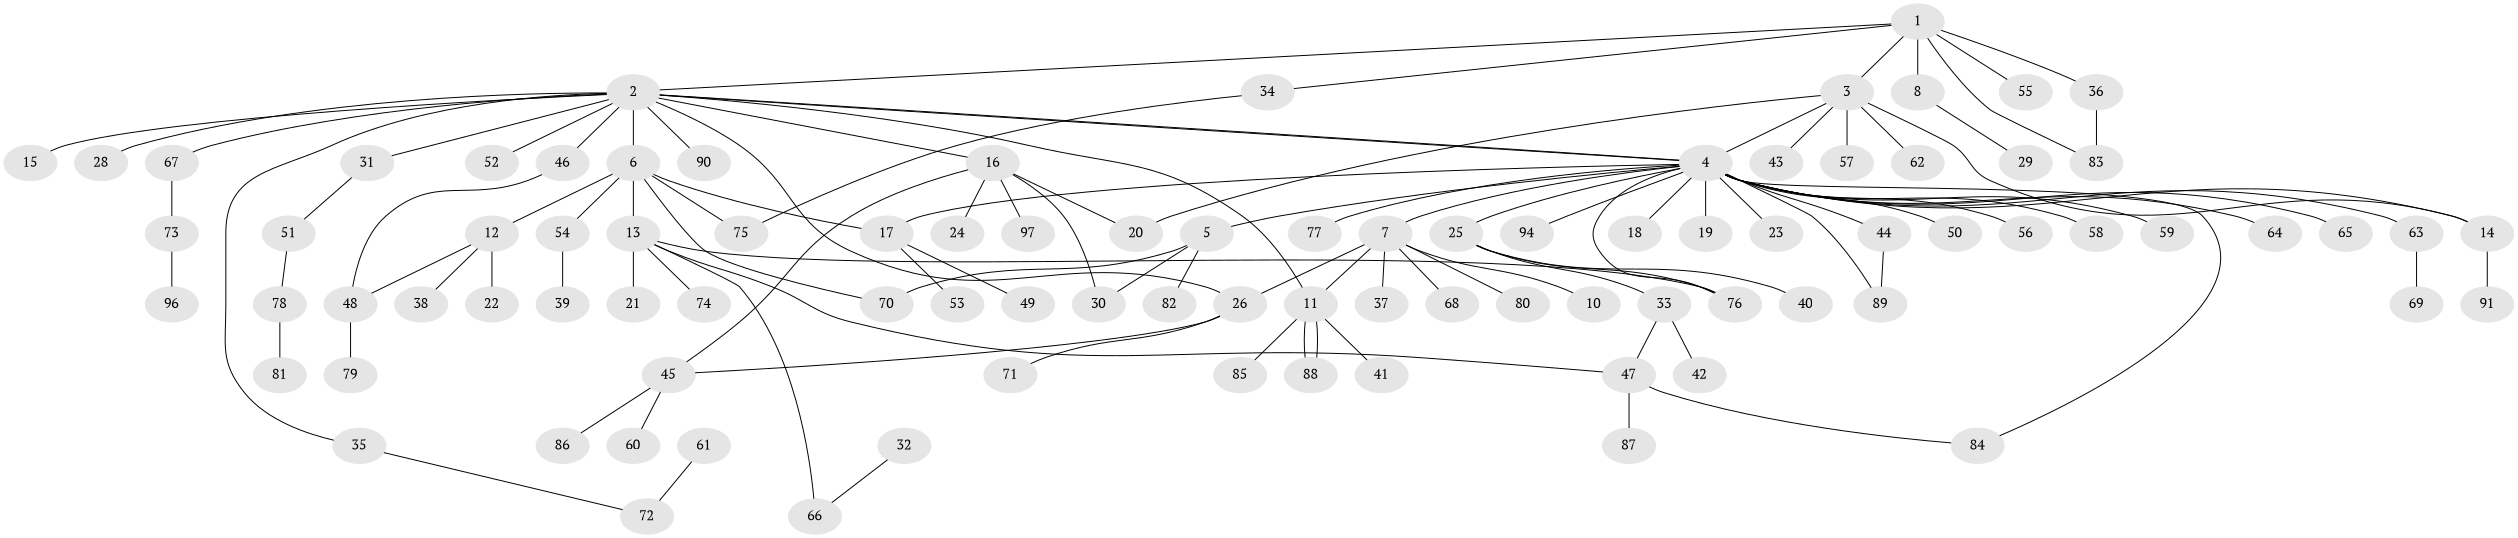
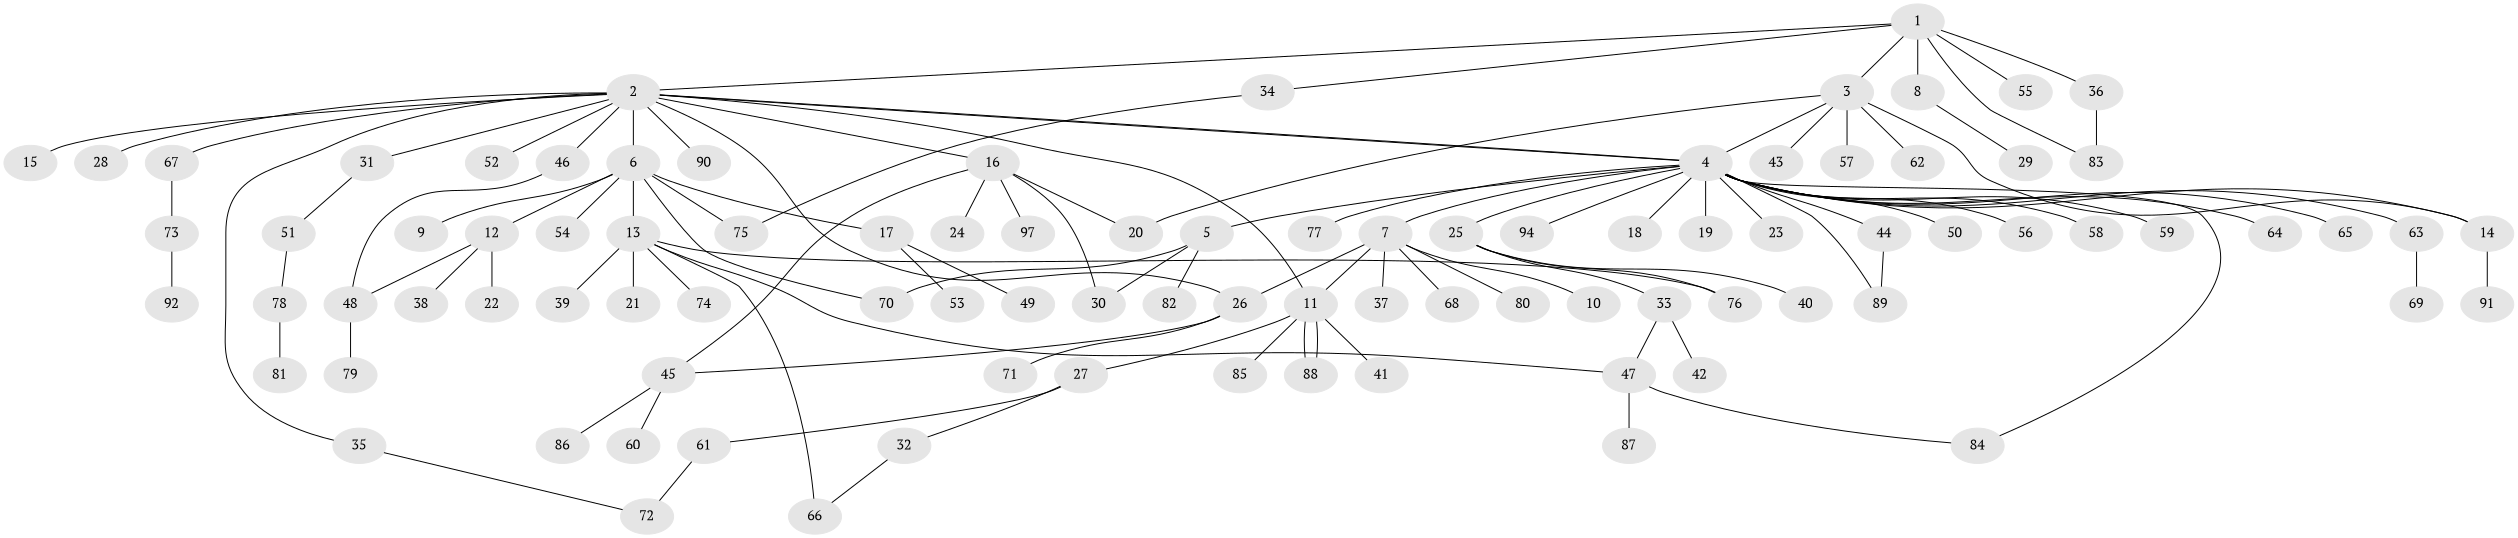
(1272, 179) -> none
none -> (421, 234)
(1597, 248) -> none
(563, 269) -> (598, 269)
(172, 304) -> (172, 304)
none -> (1081, 375)
